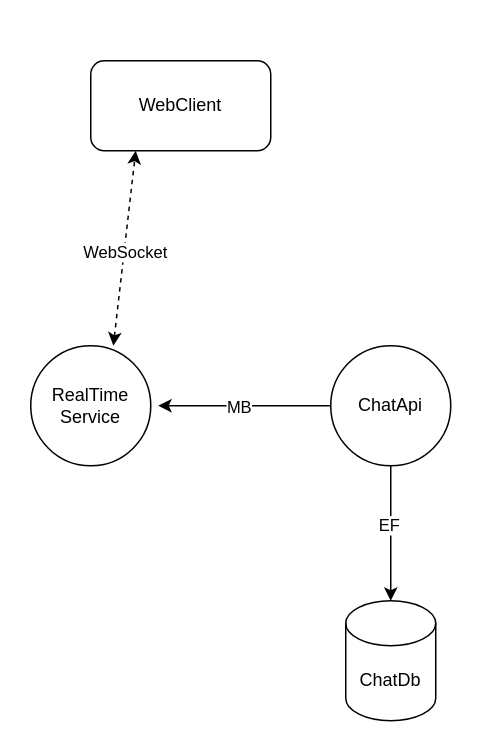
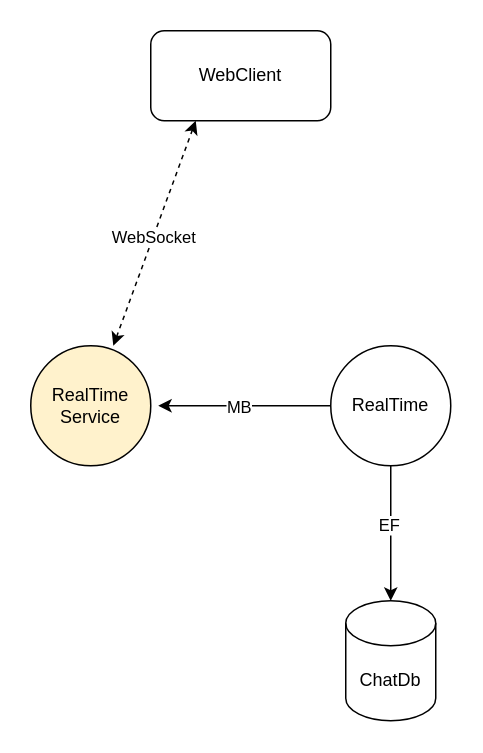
(181, 106) -> (241, 76)
(91, 406) -> (91, 406)
(391, 406) -> (391, 406)
